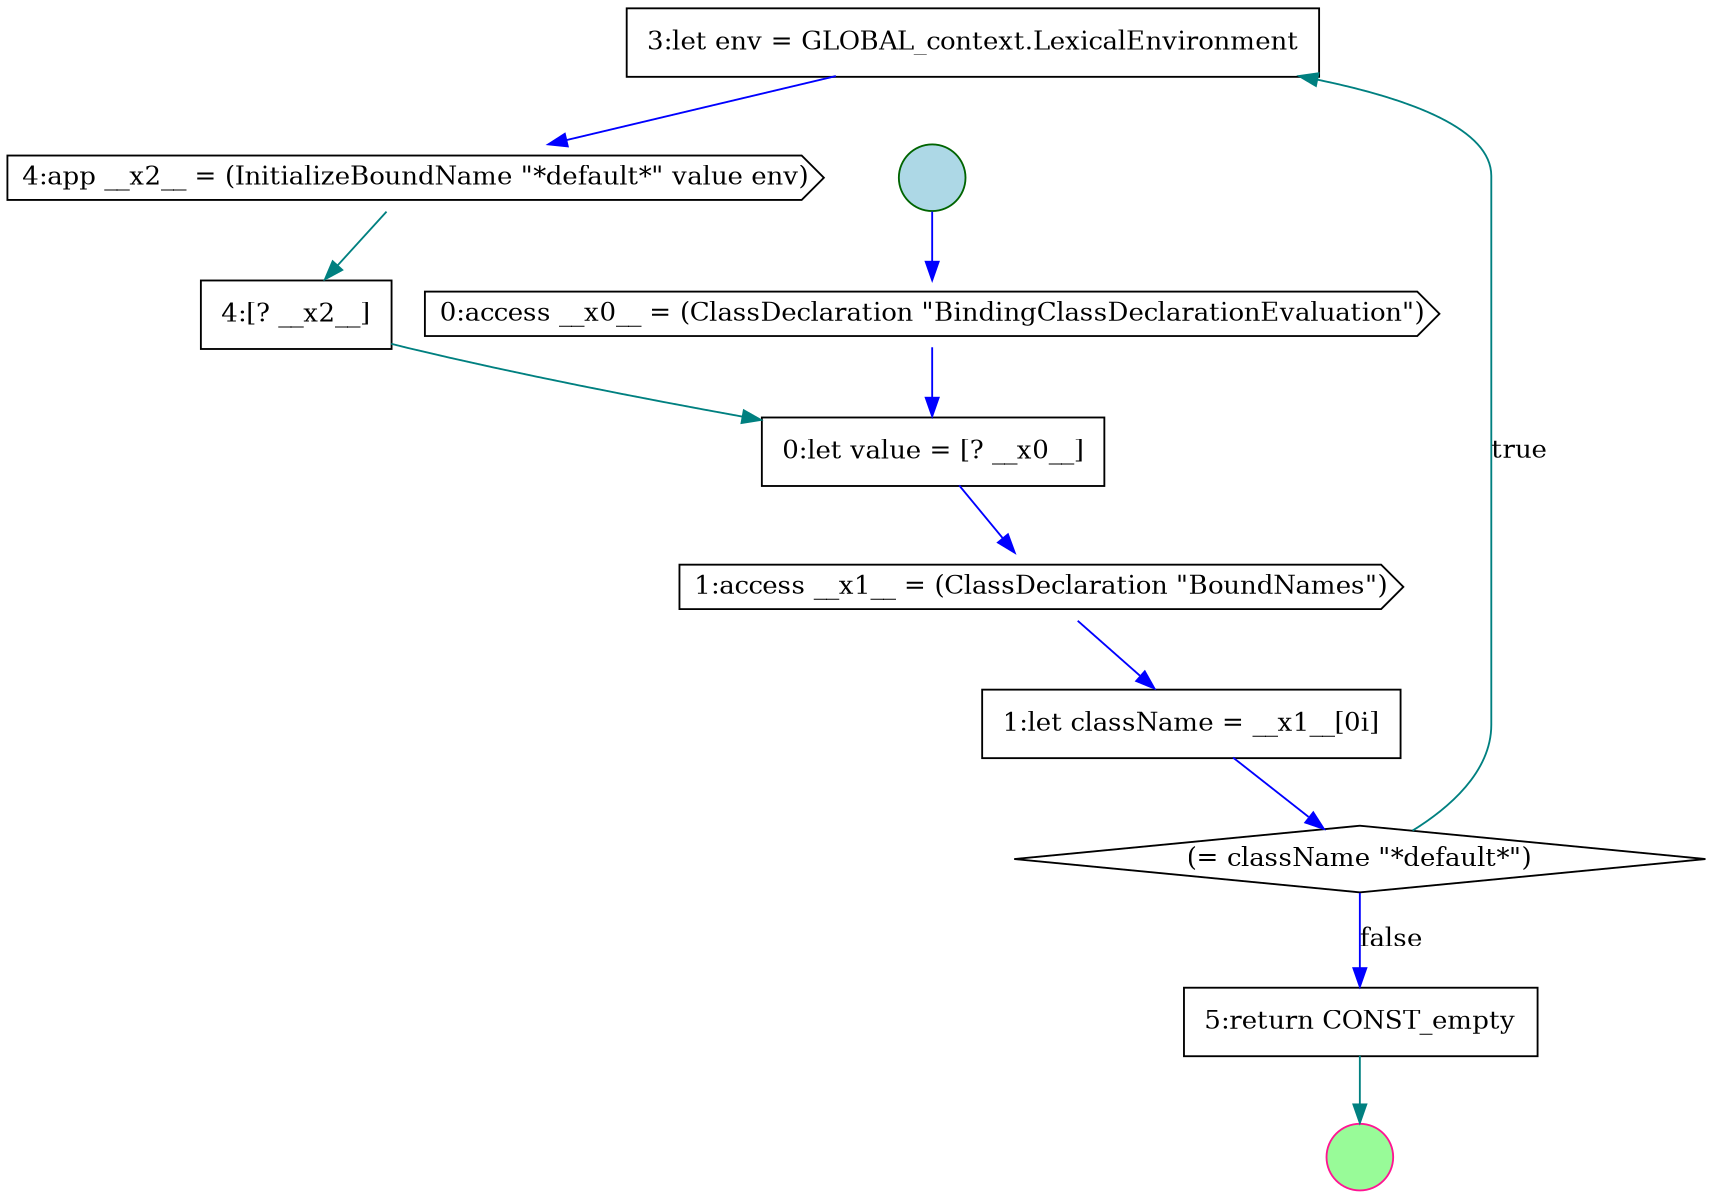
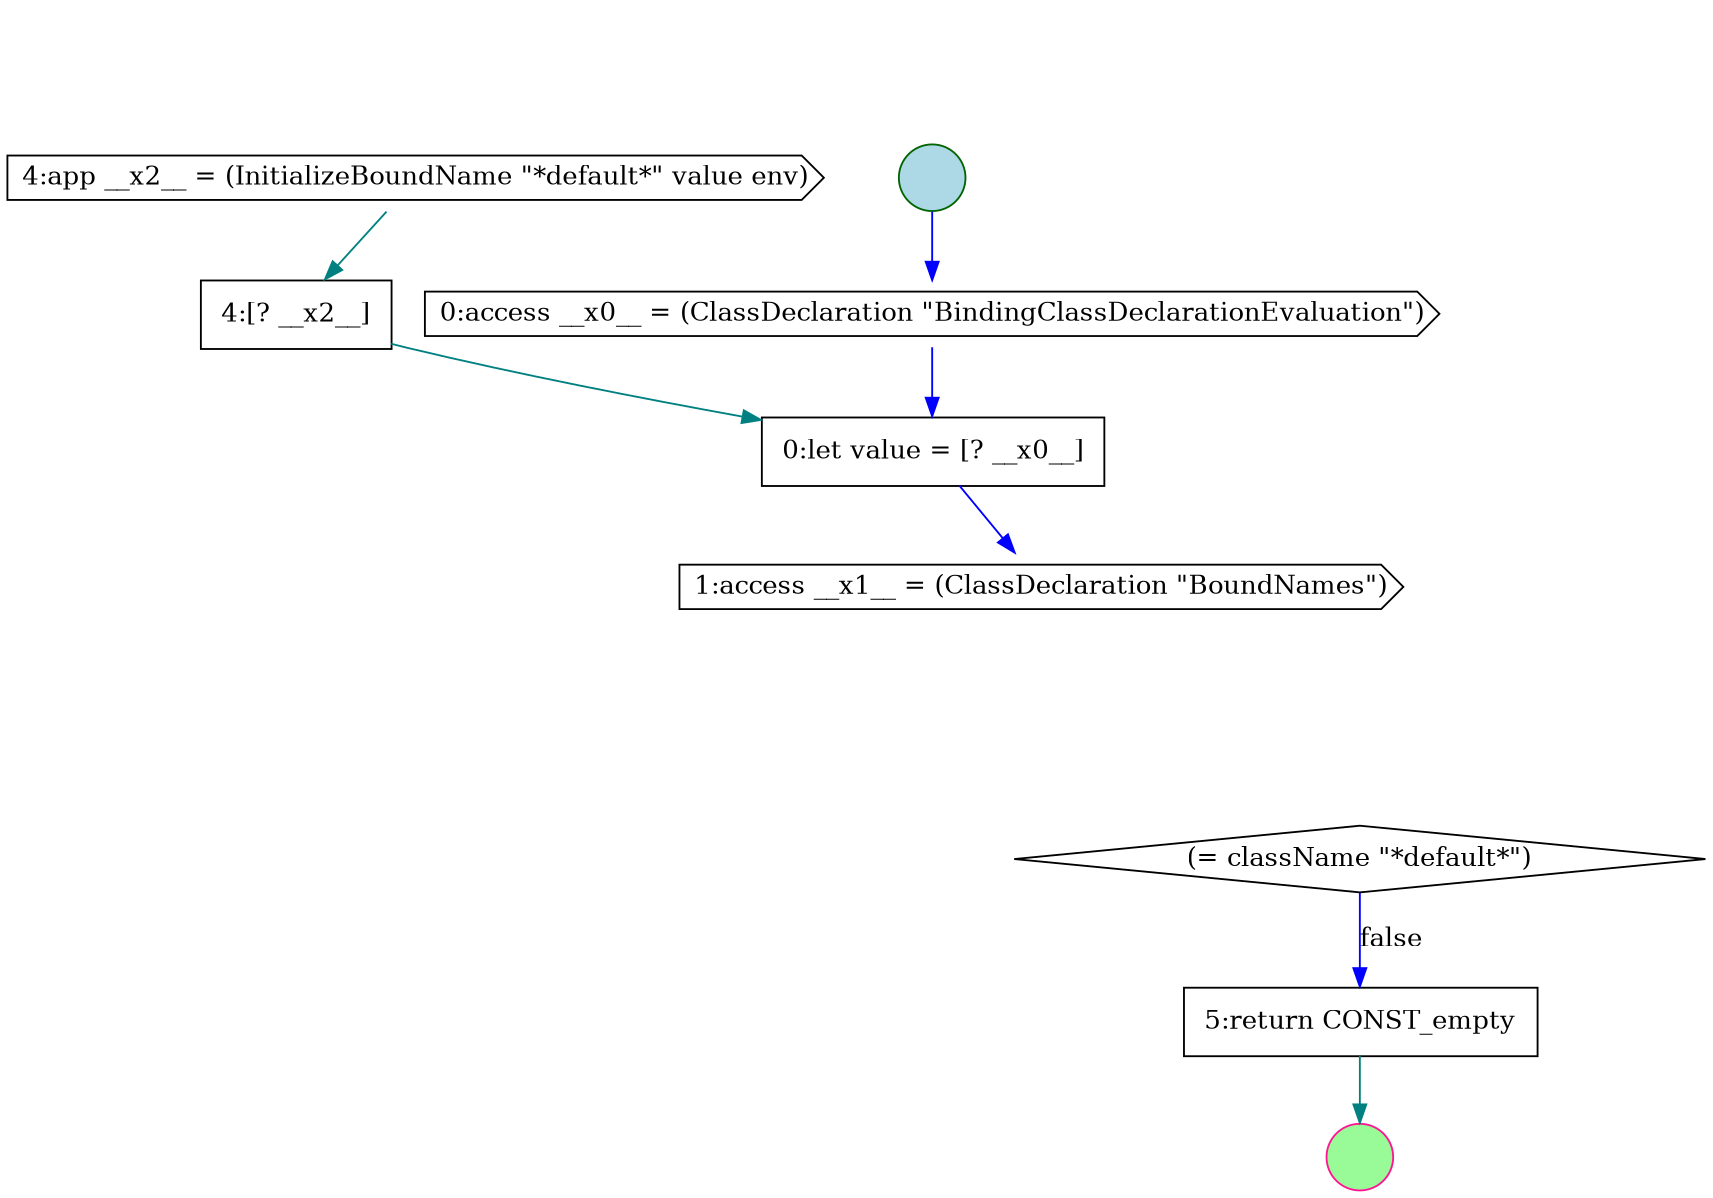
(973, 42) -> none
(1191, 723) -> none
